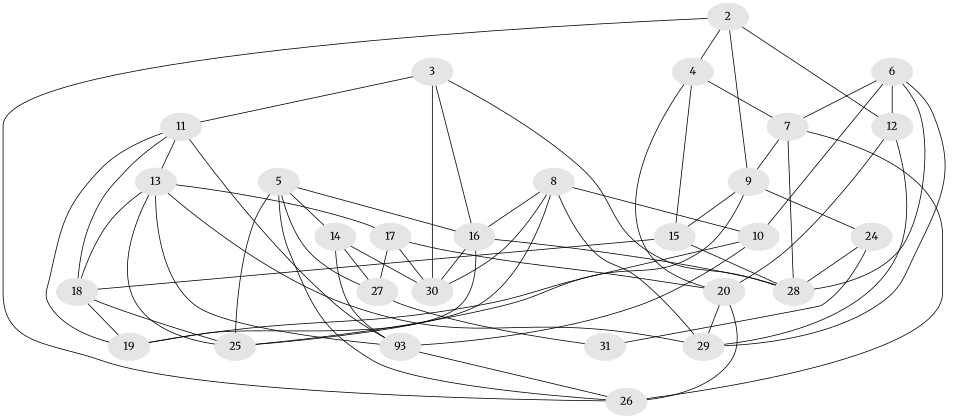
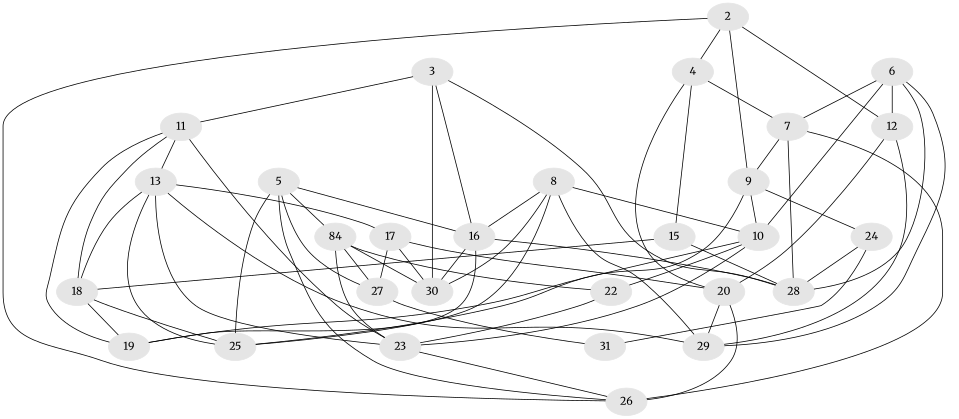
(712, 209) -> (754, 209)
(335, 237) -> (335, 237)
none -> (611, 292)
(400, 347) -> (400, 347)
